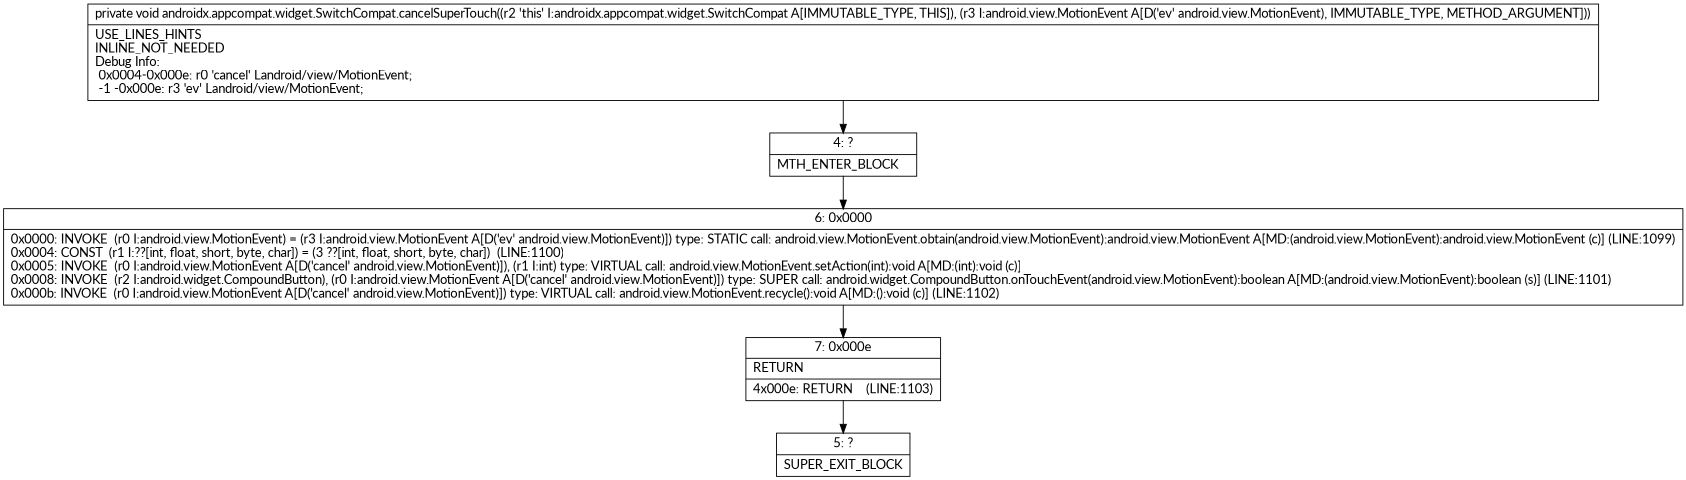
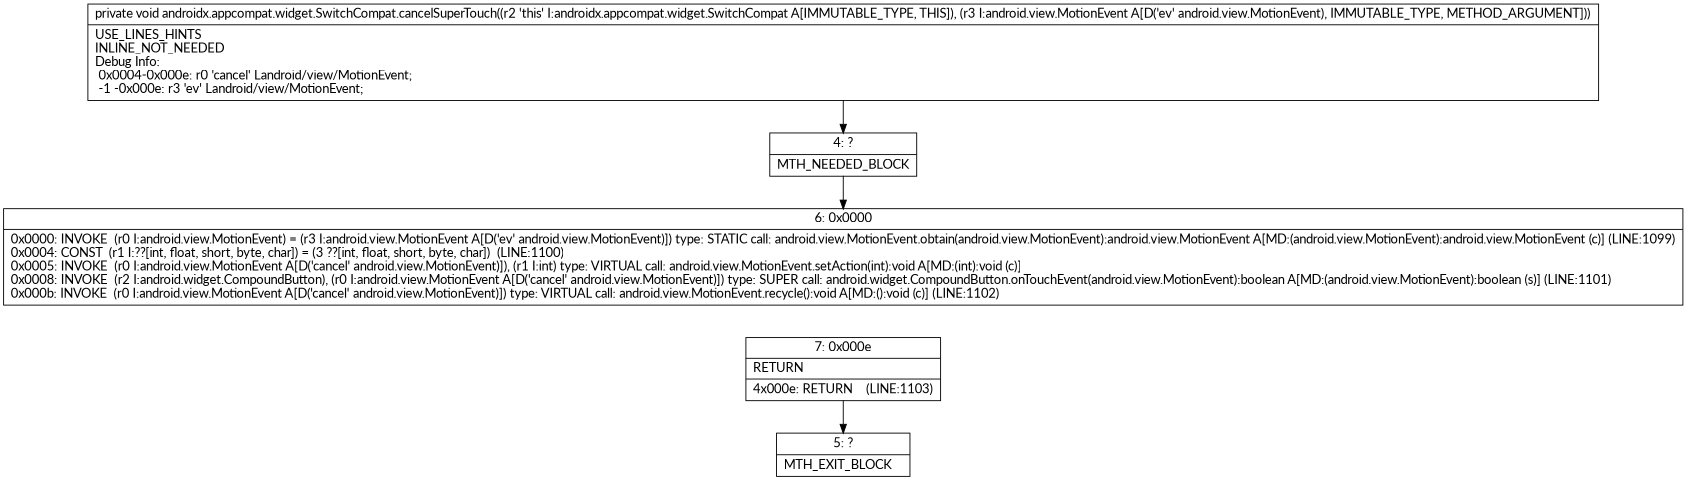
(838, 165) -> (843, 165)
(843, 317) -> none
(843, 465) -> (838, 465)
